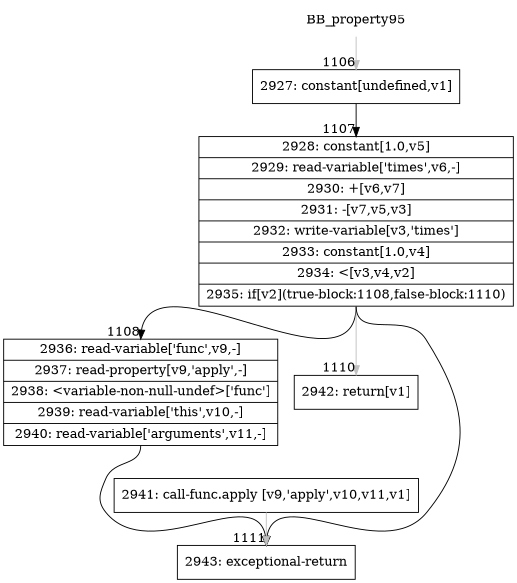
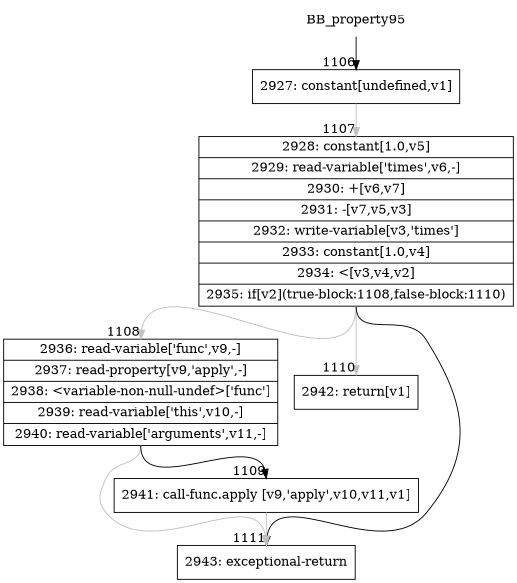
(356, 49) -> (356, 49)
(356, 115) -> (356, 115)
(253, 324) -> (253, 324)
none -> (199, 463)
(145, 531) -> (145, 531)
